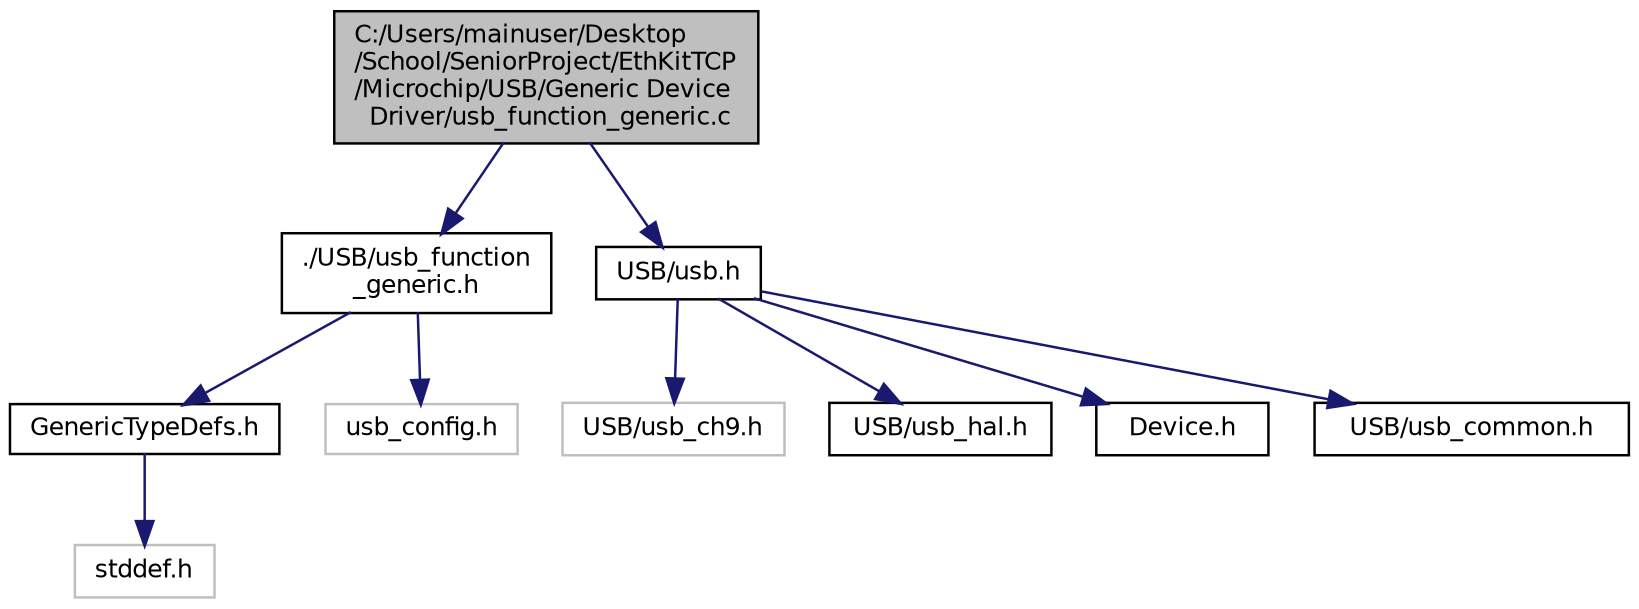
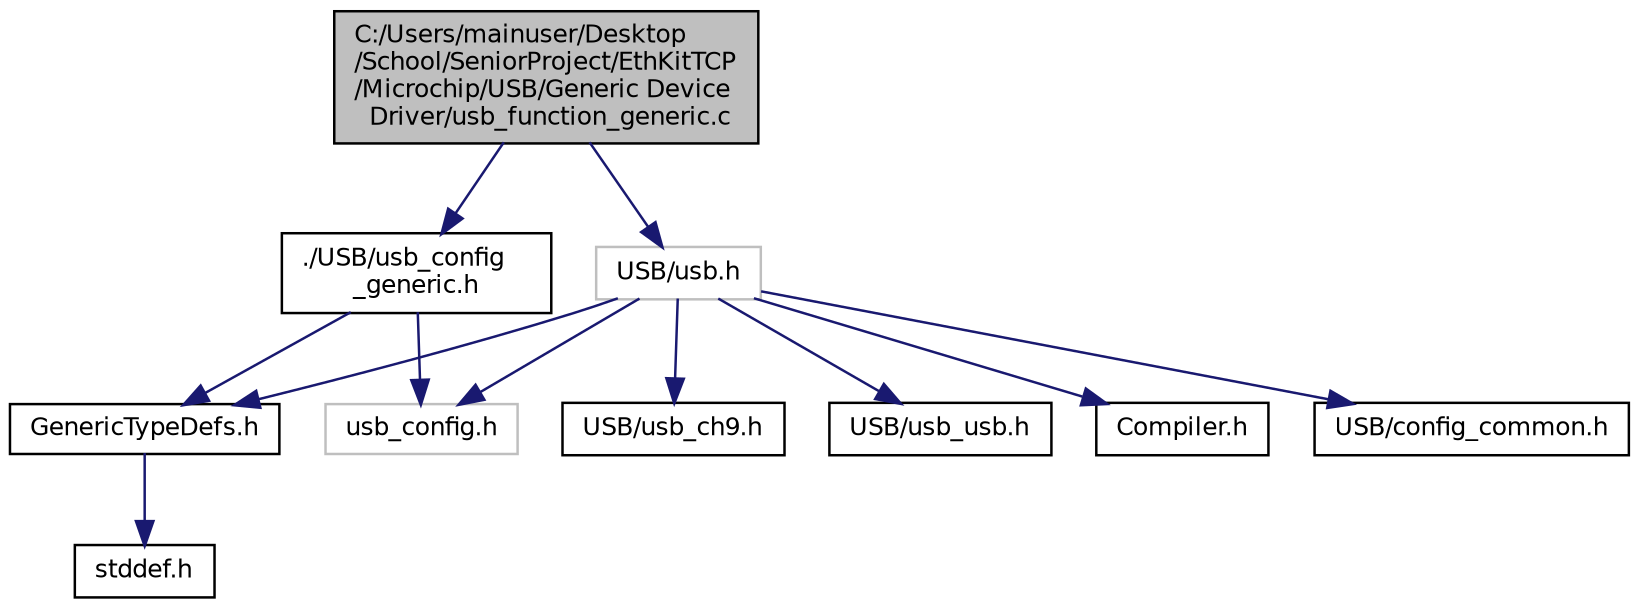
(417, 273) -> (417, 273)
(678, 273) -> (678, 273)
none -> (560, 345)
none -> (439, 352)
(674, 429) -> (674, 429)
(940, 429) -> (940, 429)
(1182, 429) -> (1182, 429)
(1472, 429) -> (1472, 429)
(145, 571) -> (145, 571)
